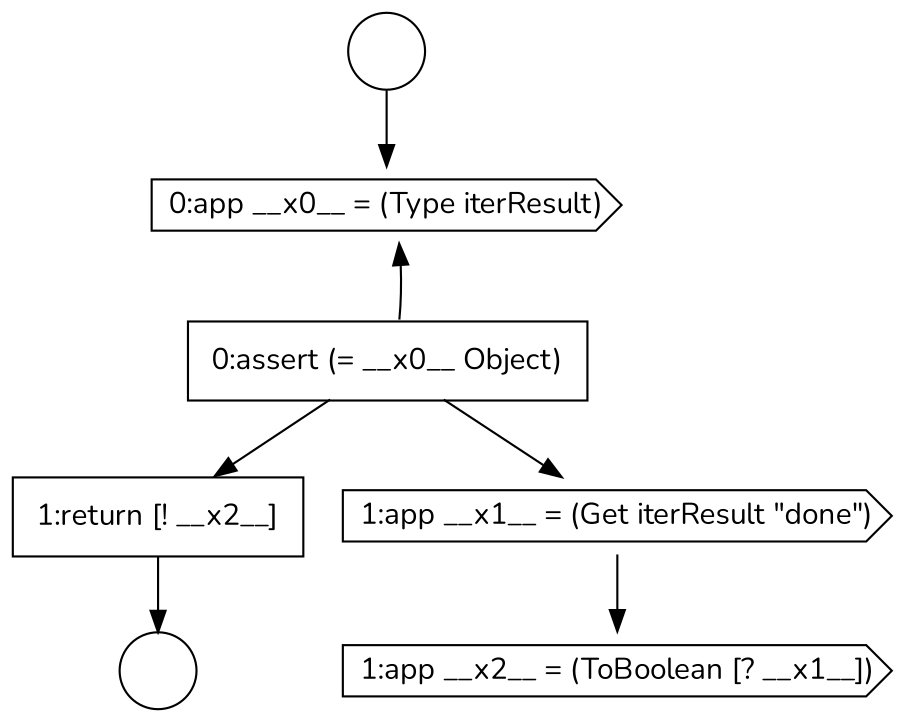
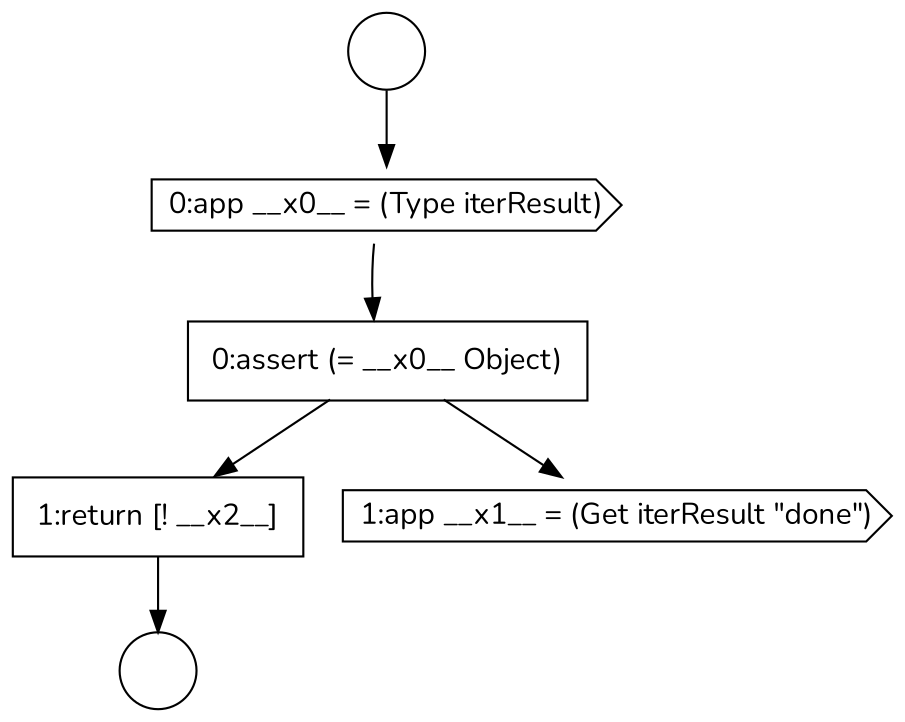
(401, 293) -> (372, 271)
(617, 671) -> none
